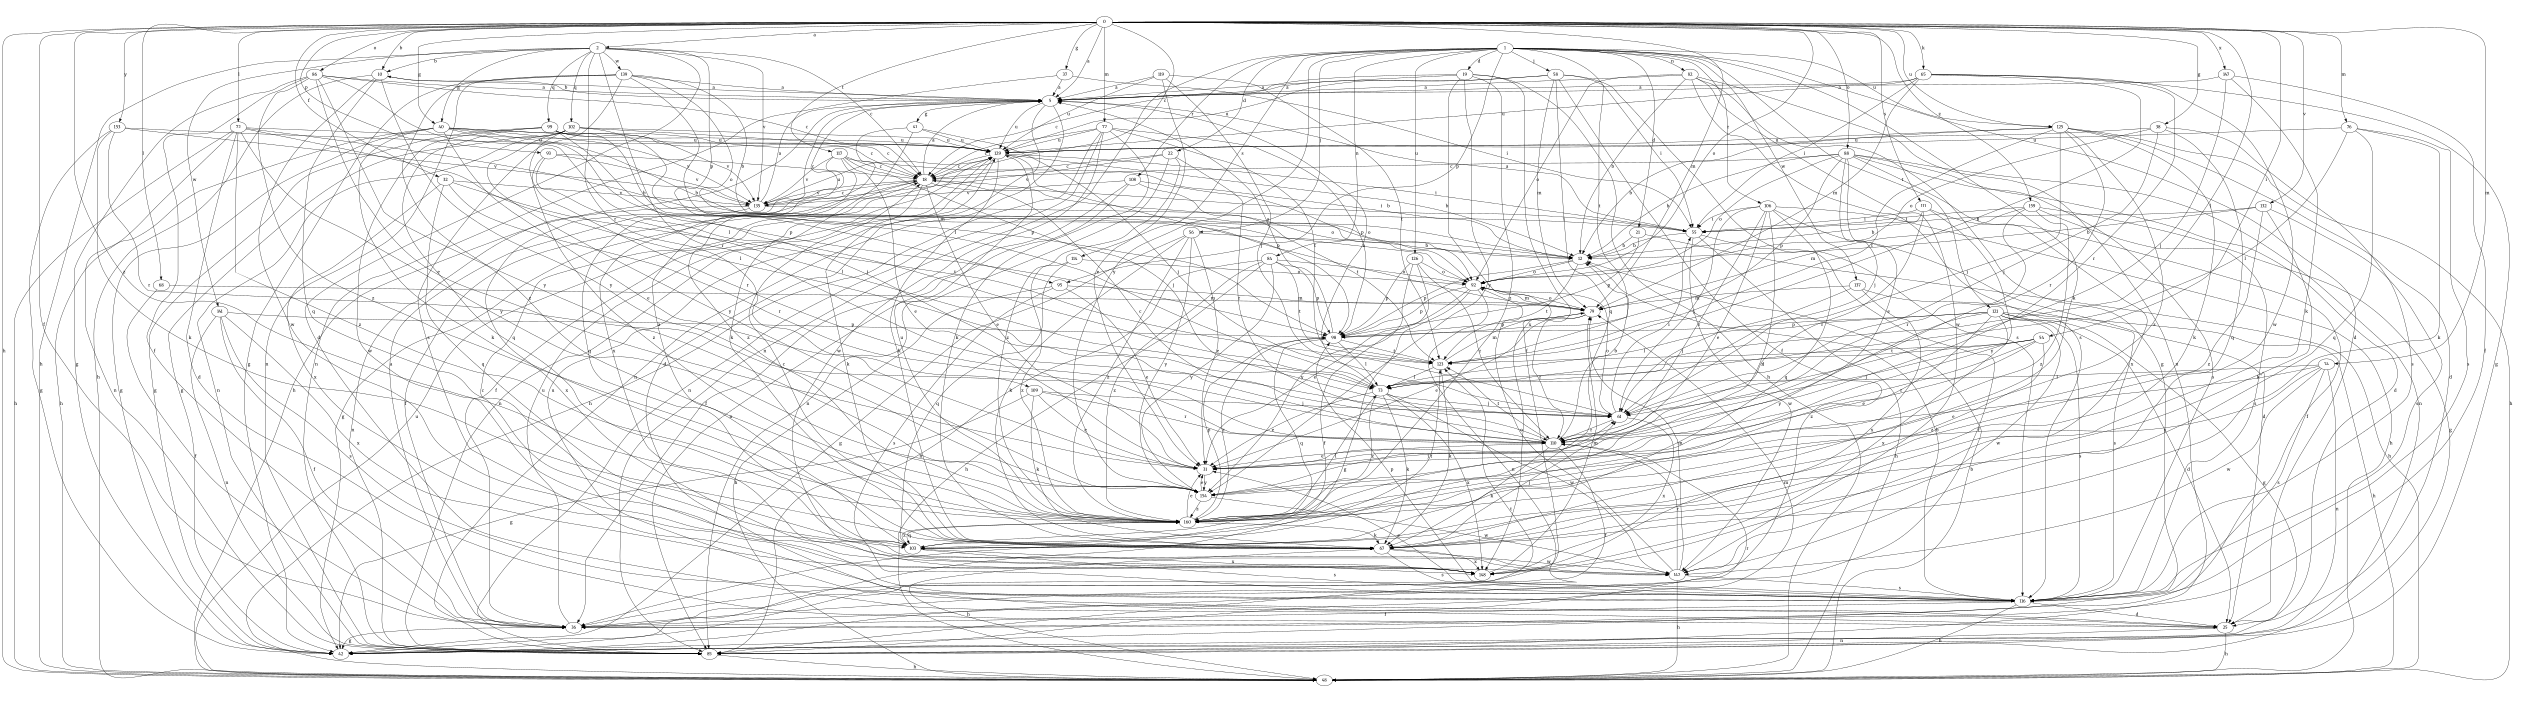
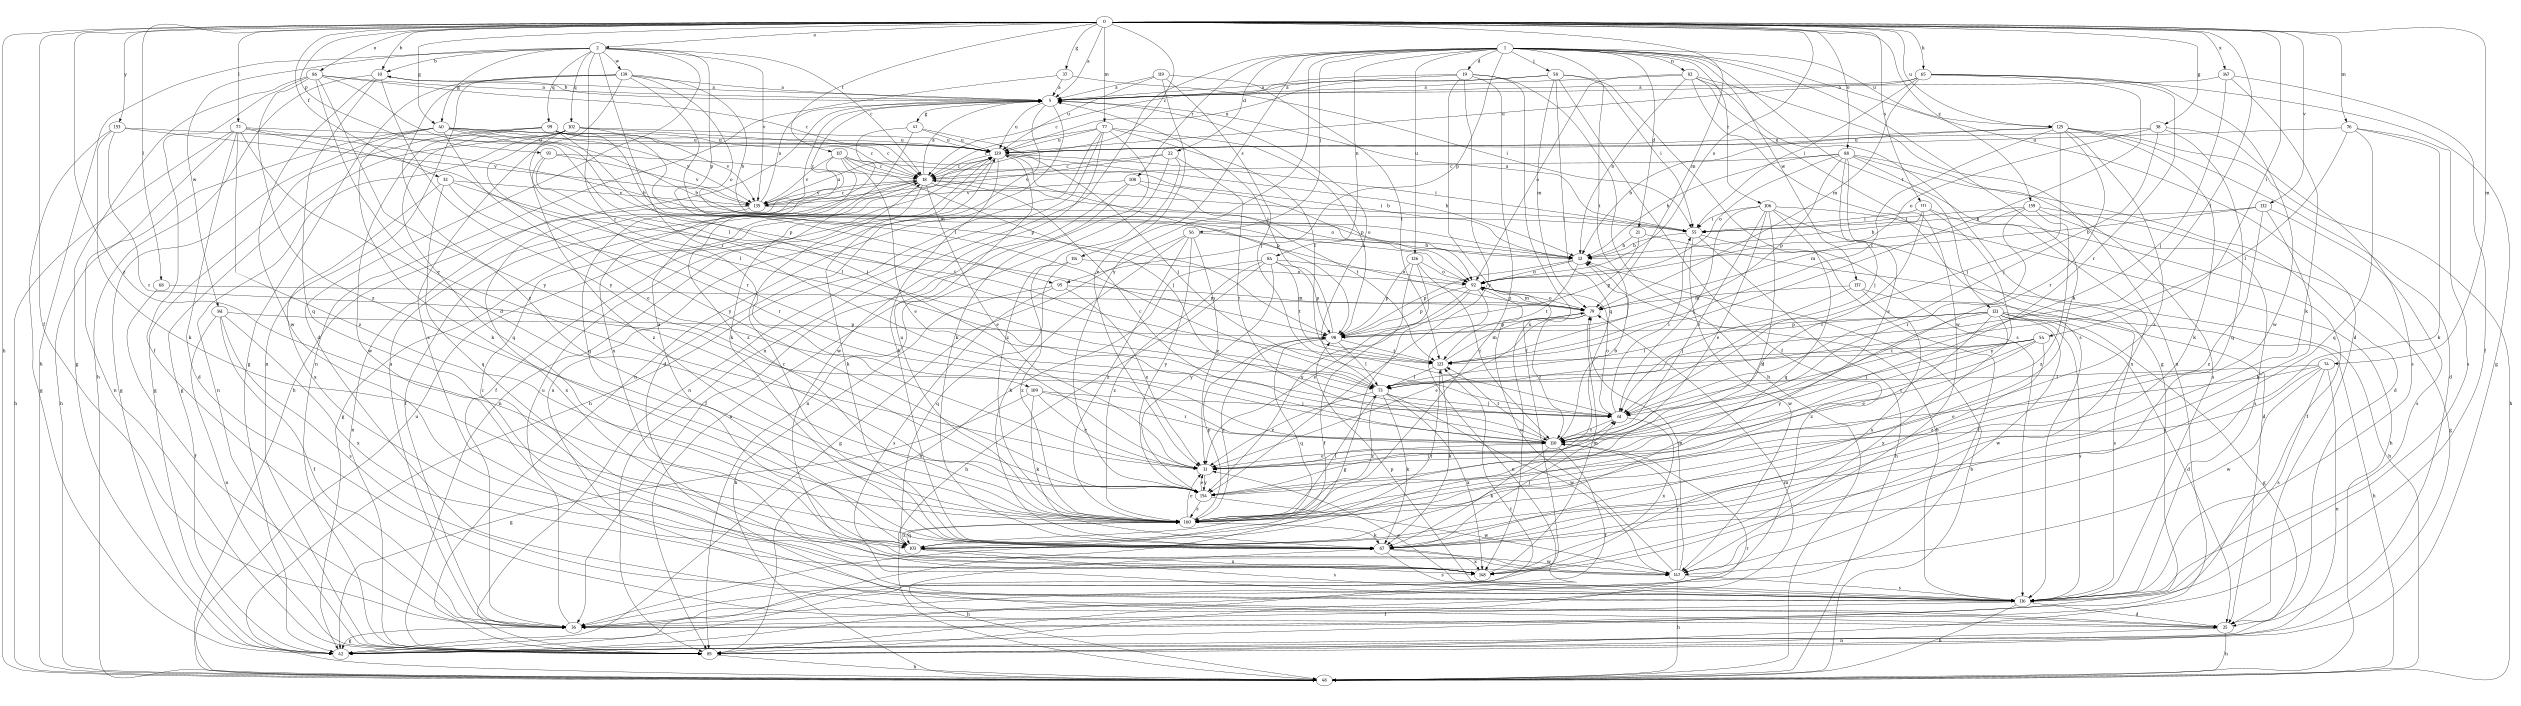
(1268, 219) -> (1268, 219)
(502, 312) -> (502, 312)
(2030, 646) -> none
